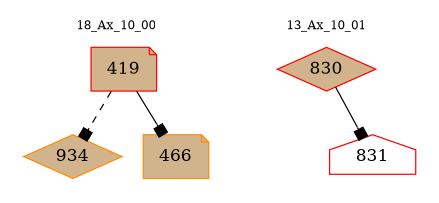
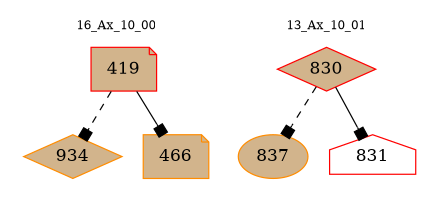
(117, 26) -> (117, 26)
none -> (273, 157)
